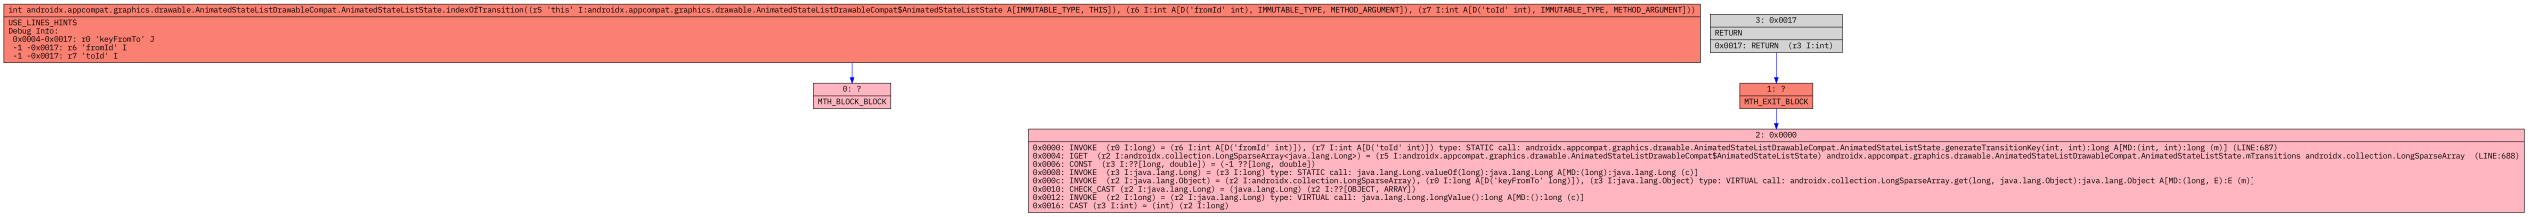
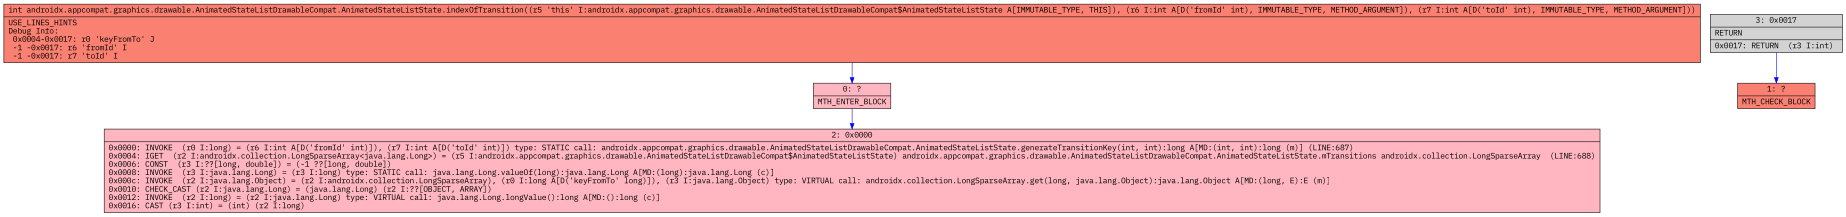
(852, 102) -> (852, 102)
(1776, 102) -> (1776, 102)
(1776, 116) -> (852, 116)
